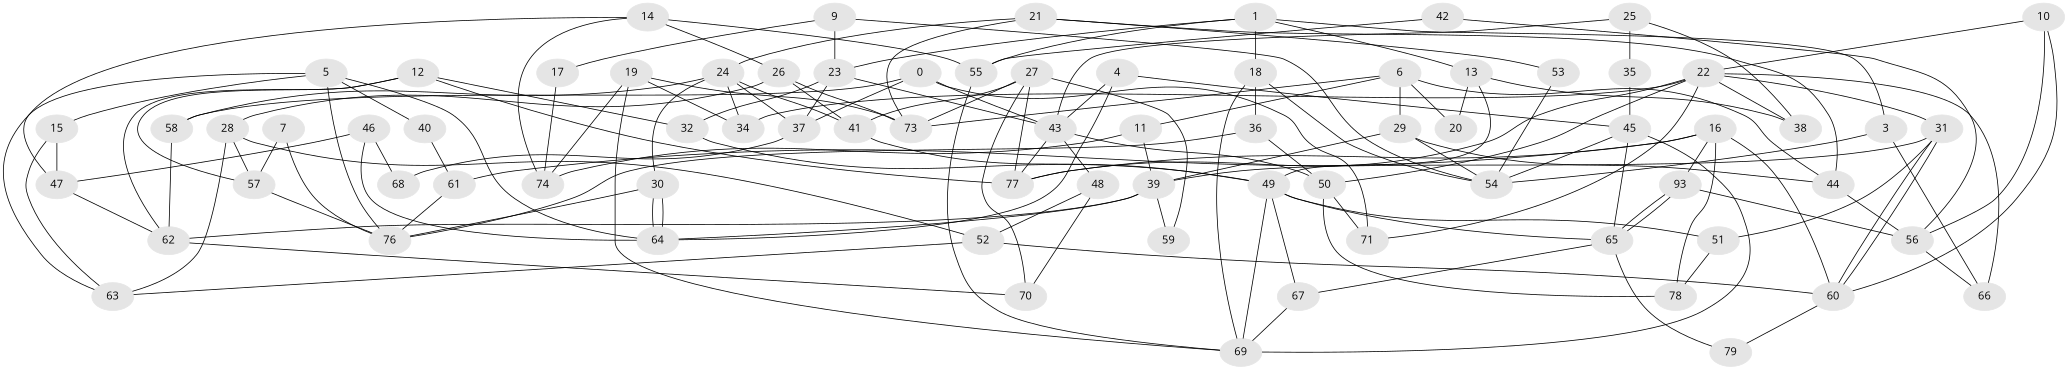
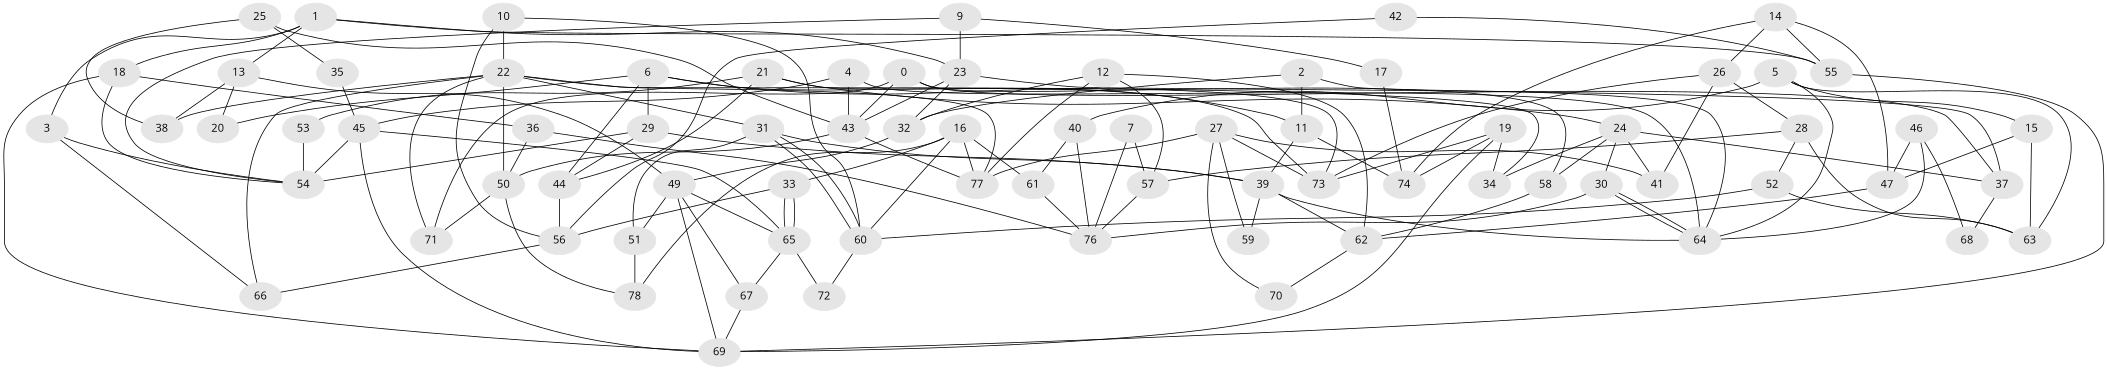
none -> (1302, 73)
(973, 161) -> none
(345, 165) -> (1083, 185)
(1098, 185) -> none
(1680, 185) -> (789, 185)
(1731, 352) -> (824, 297)
